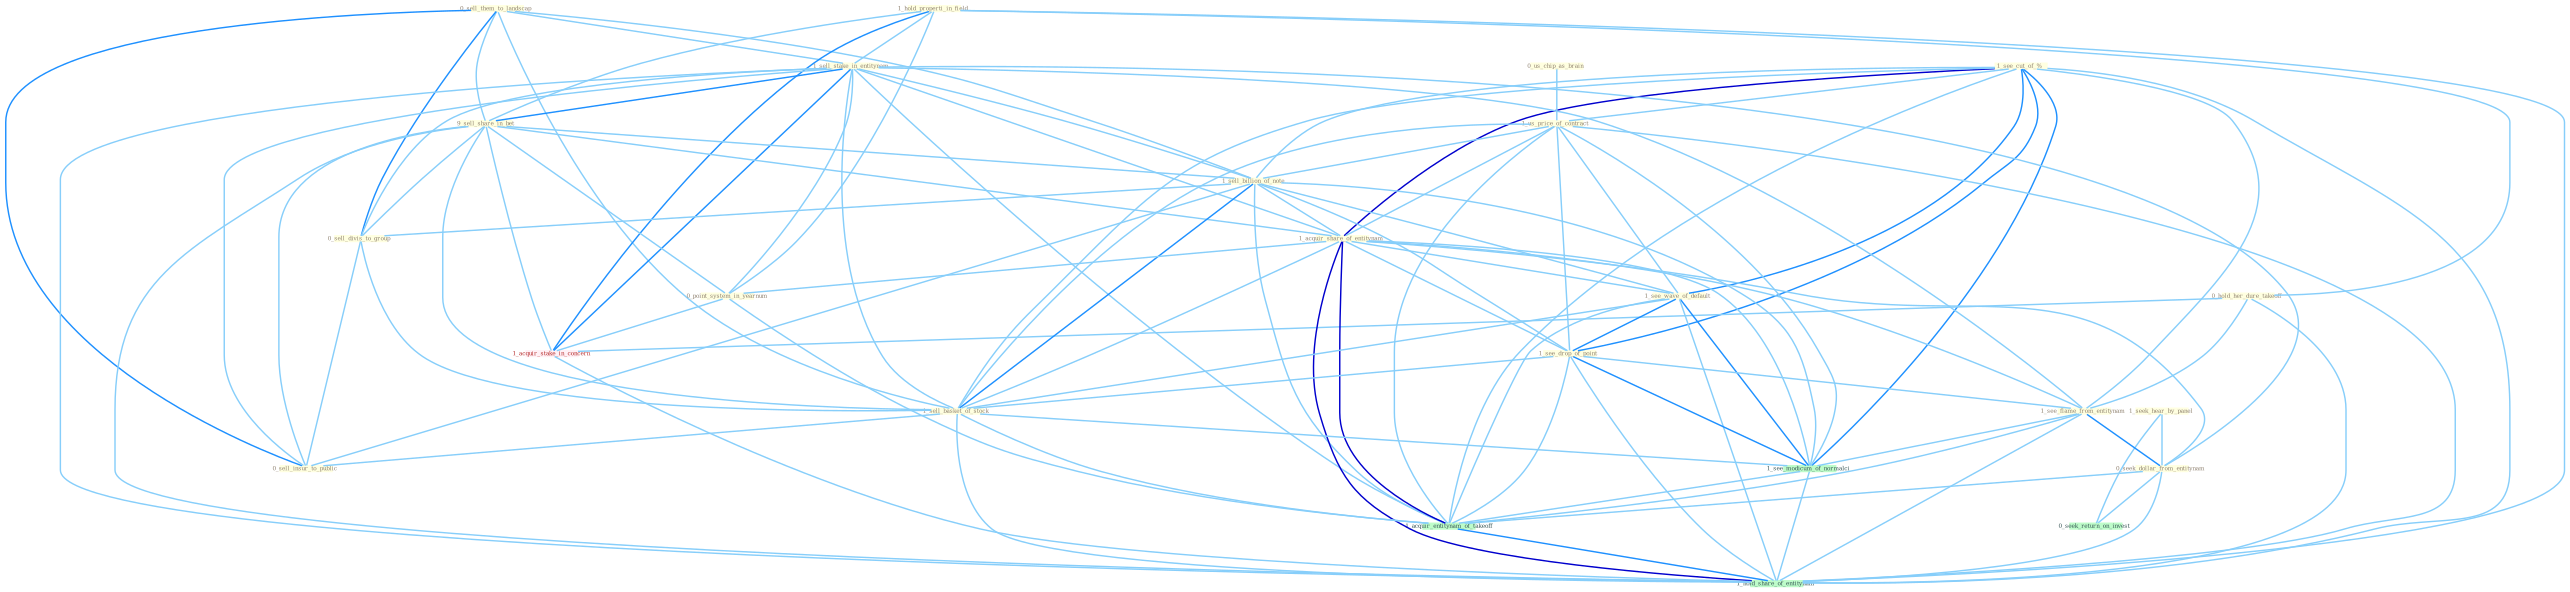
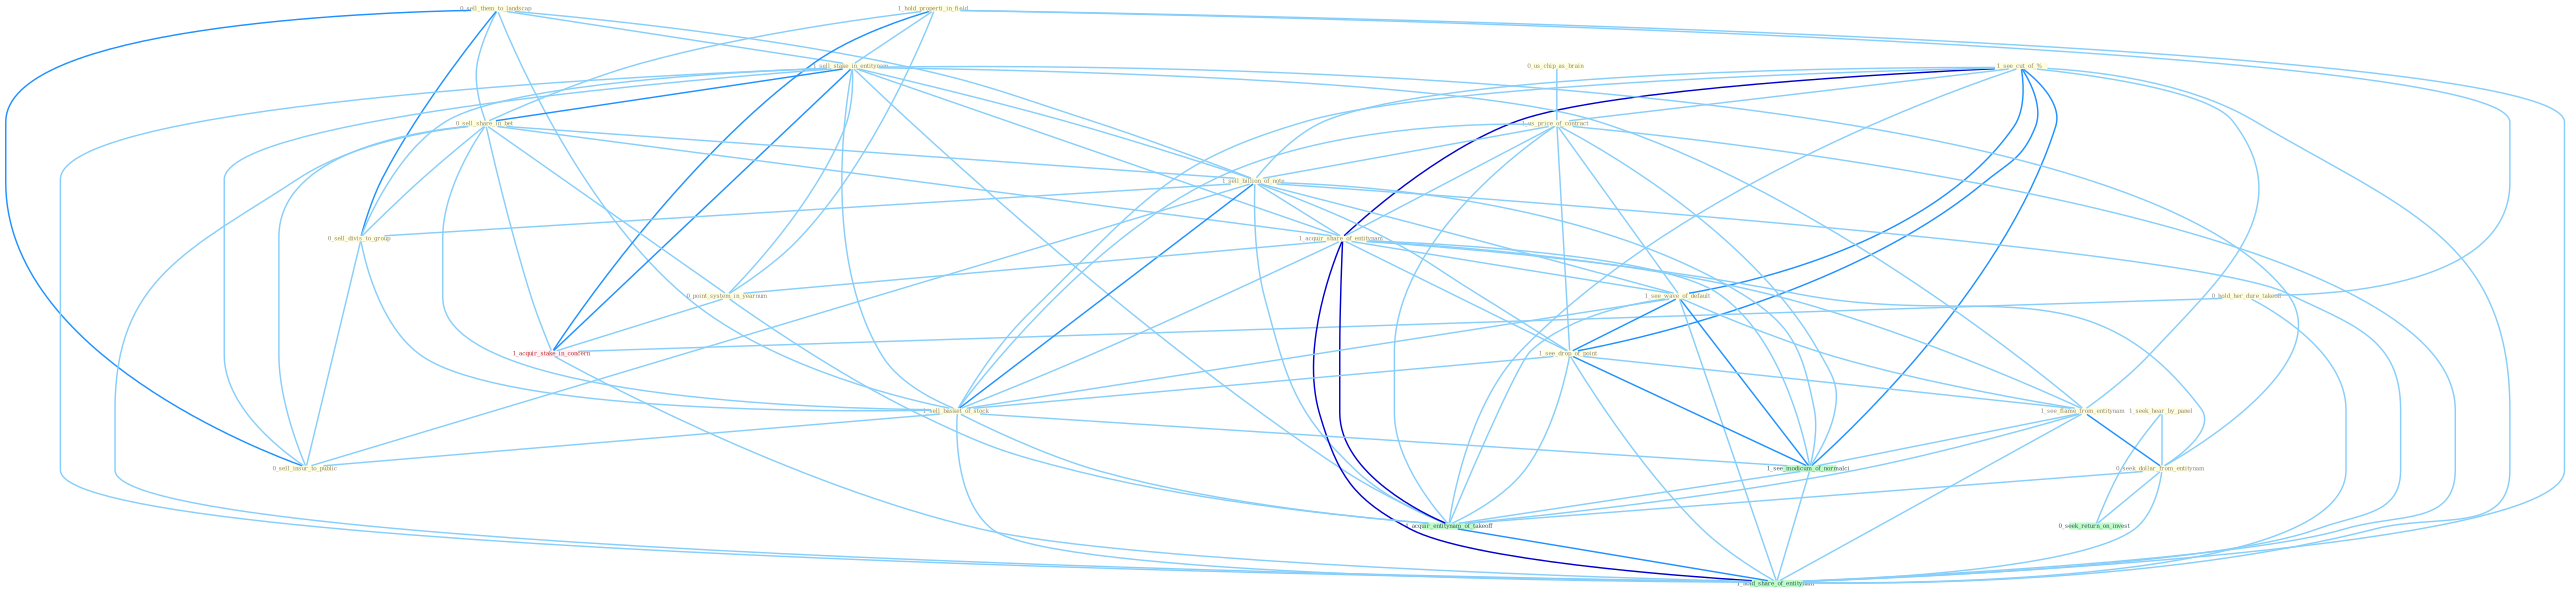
(486, 124) -> (486, 124)
none -> (2167, 267)
(2181, 371) -> (1875, 367)
